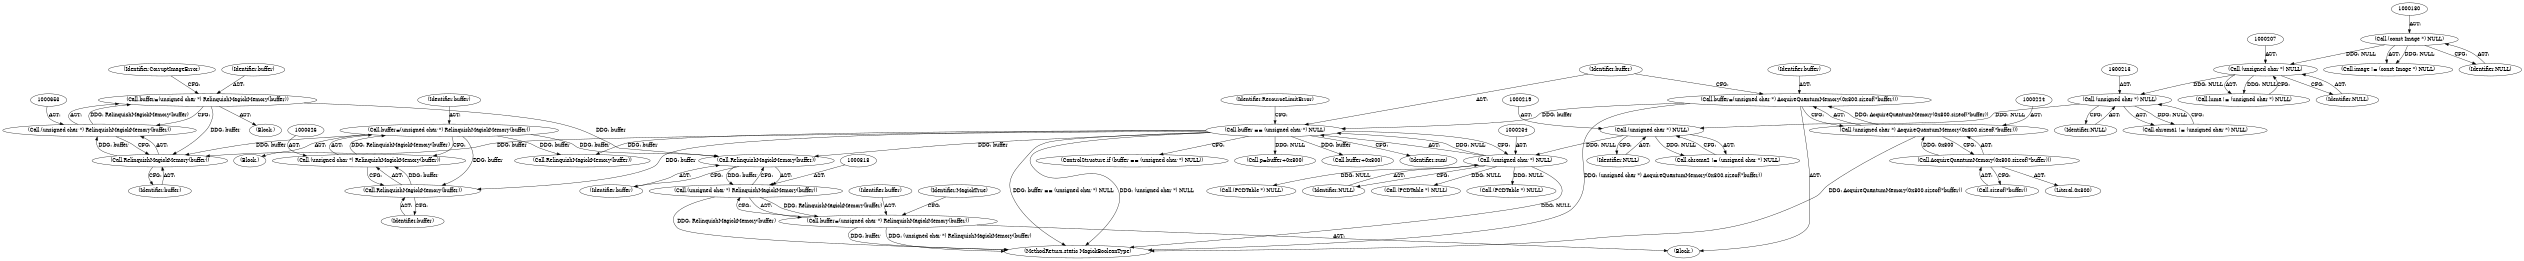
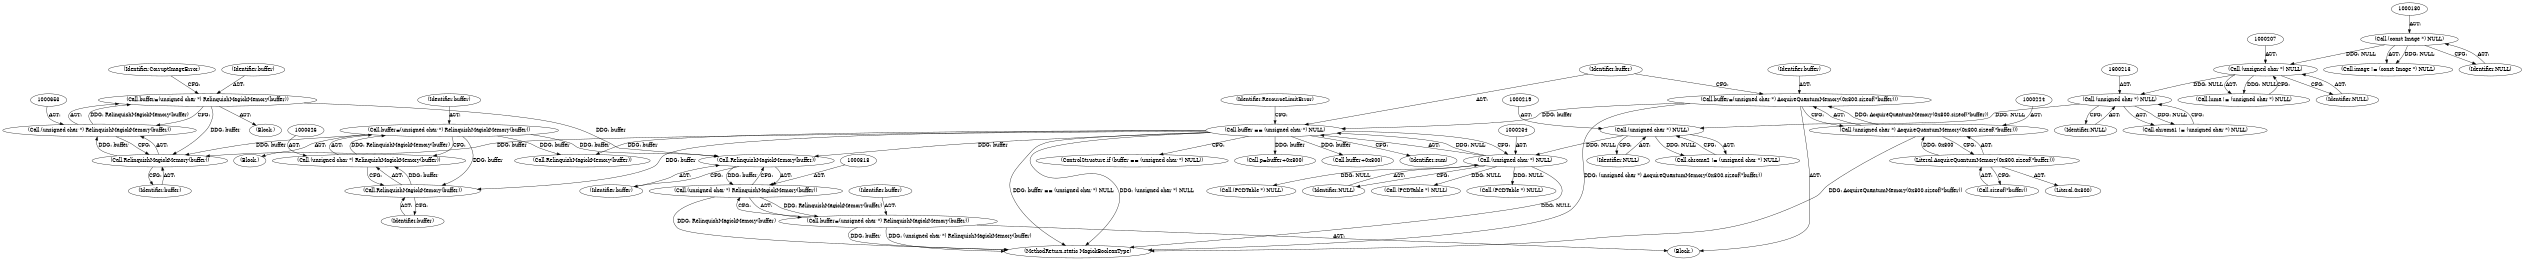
(1290, 146) -> (1290, 146)
(1984, 161) -> (1984, 161)
(959, 191) -> none
